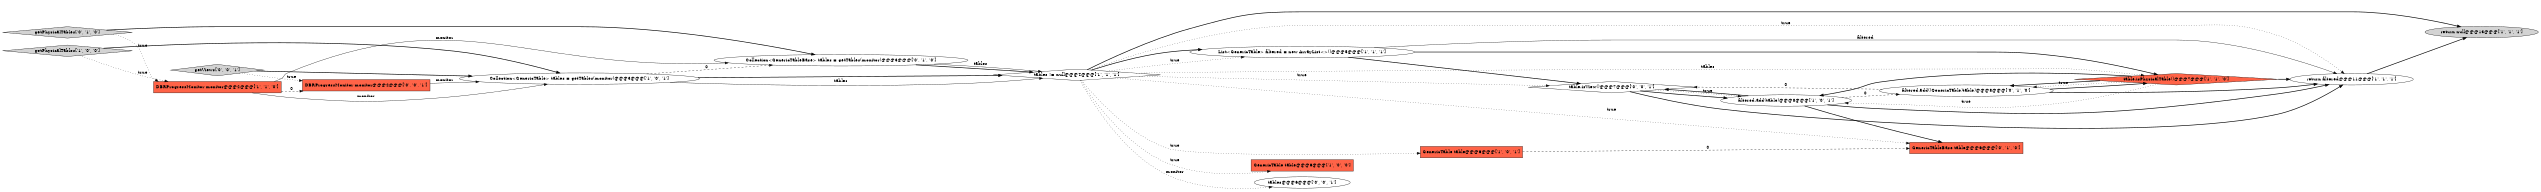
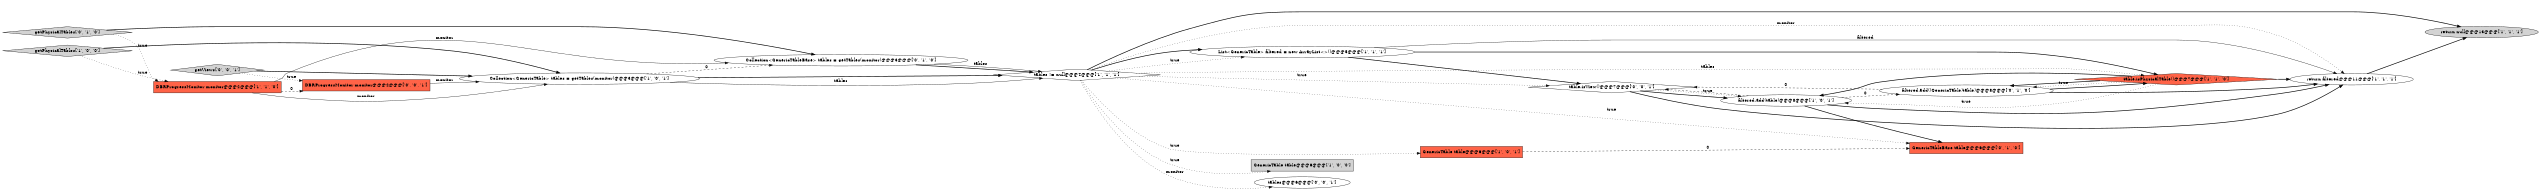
(1786, 23) -> (1786, 23)
(1708, 92) -> (1708, 92)
(1302, 165) -> (1302, 165)
